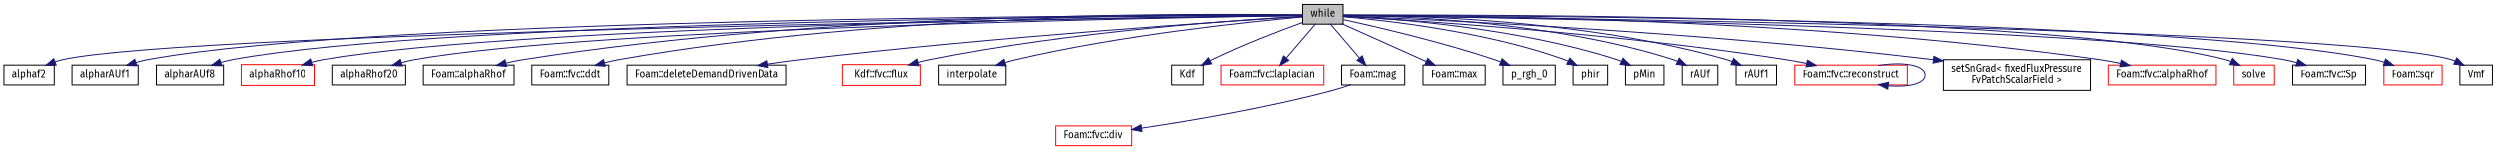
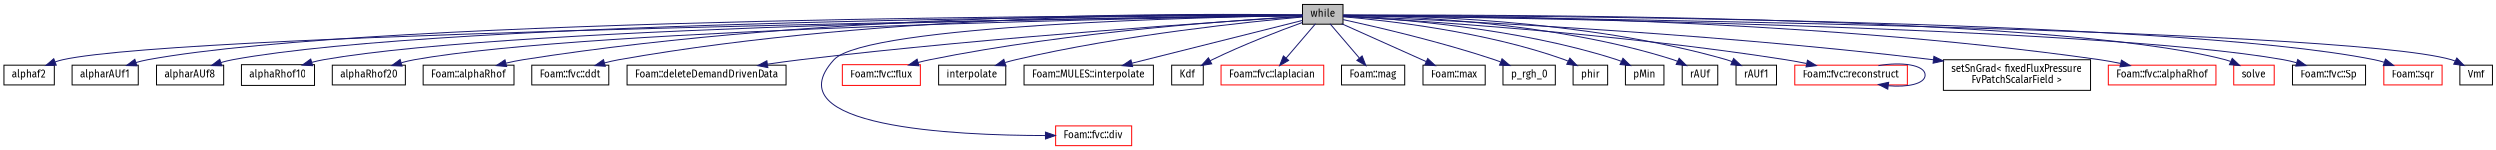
(278, 75) -> (278, 75)
(881, 75) -> (881, 75)
none -> (1089, 75)
(1247, 110) -> (933, 35)
